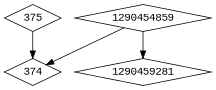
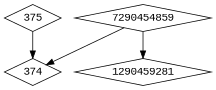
(143, 18) -> (143, 18)
